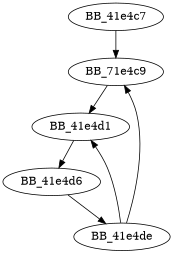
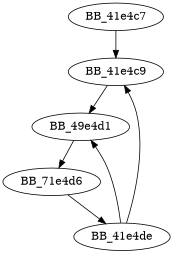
(116, 72) -> (116, 72)
(81, 127) -> (81, 127)
(52, 182) -> (52, 182)
